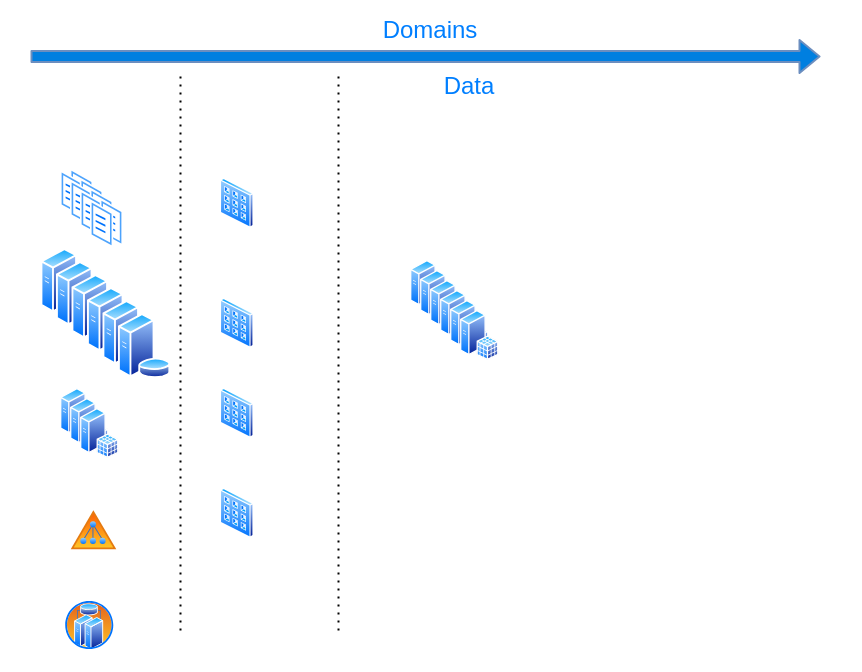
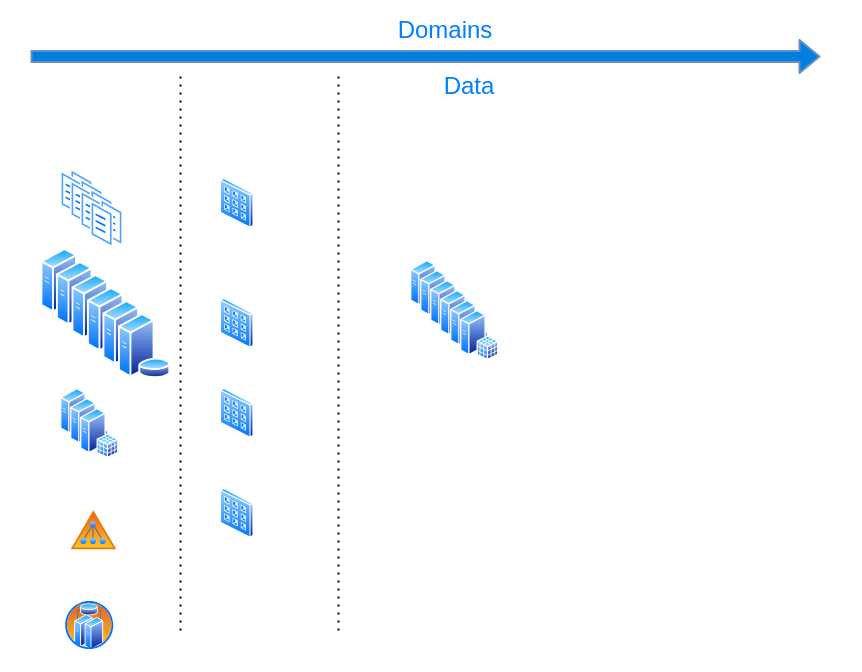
(431, 31) -> (446, 31)
